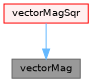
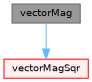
(46, 36) -> (46, 36)
